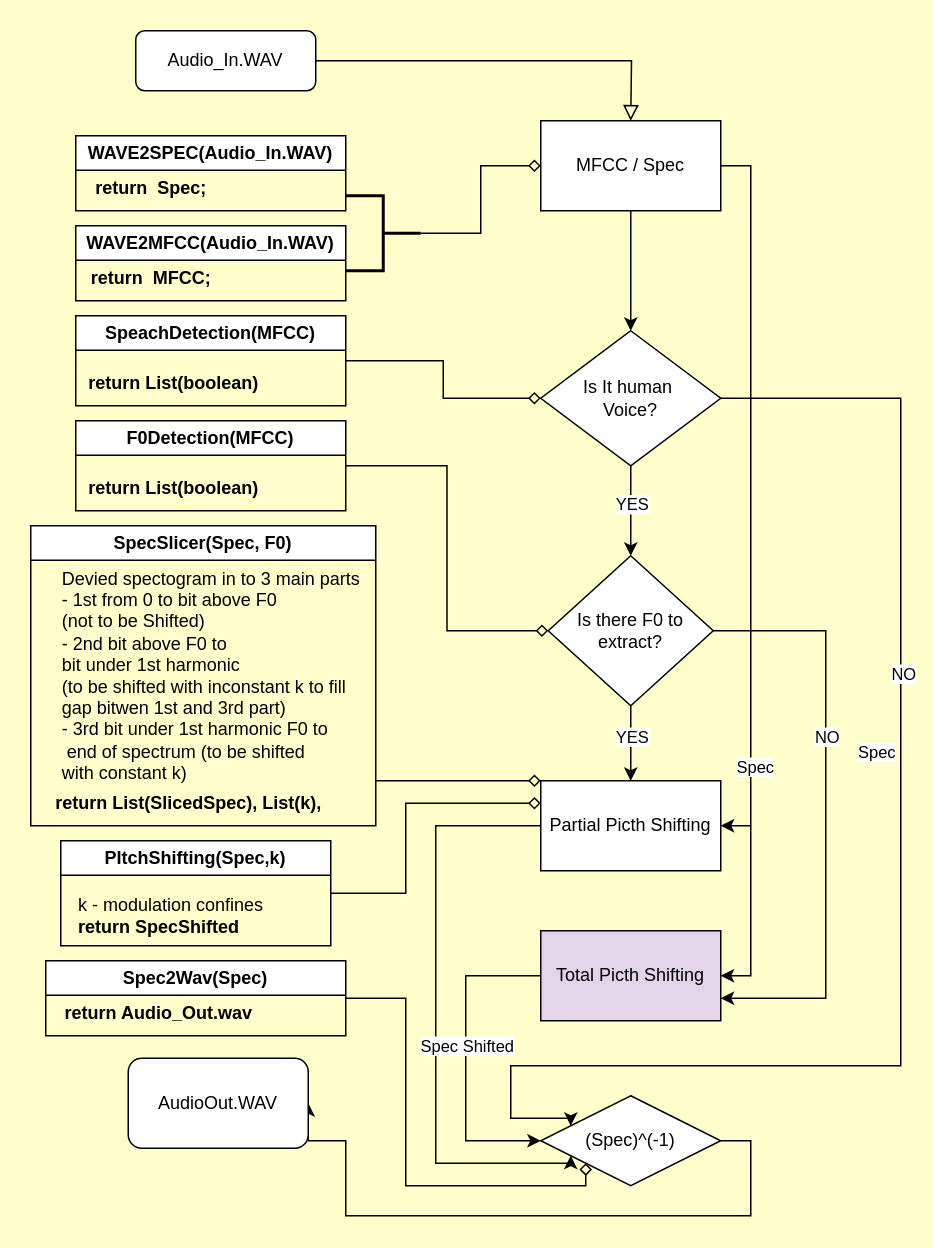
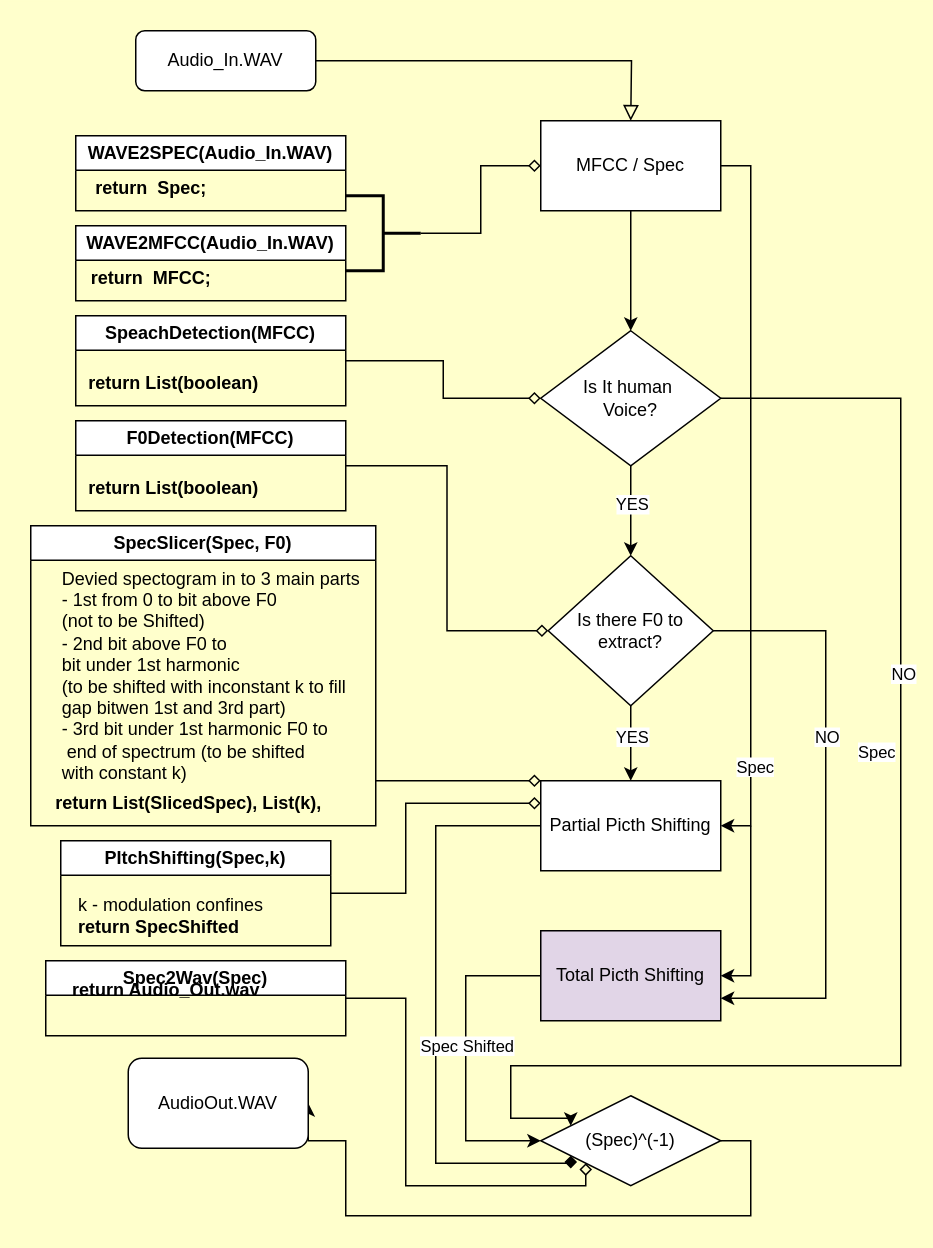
(158, 1013) -> (166, 991)
(568, 1163) -> (569, 1163)
